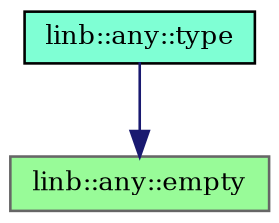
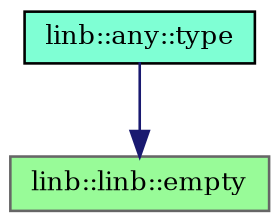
(140, 184) -> (140, 184)
